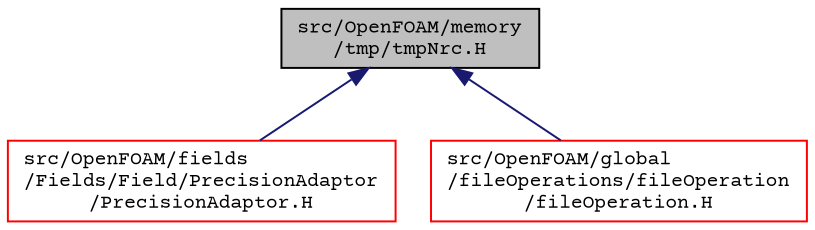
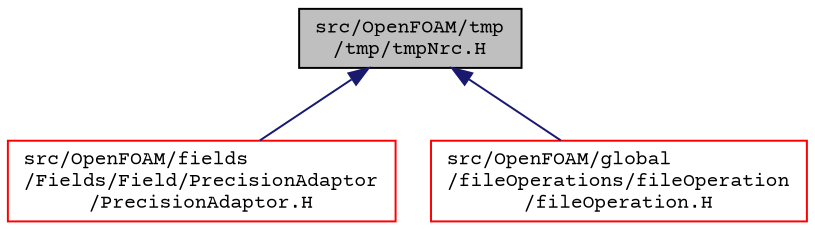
(410, 38) -> (410, 38)
